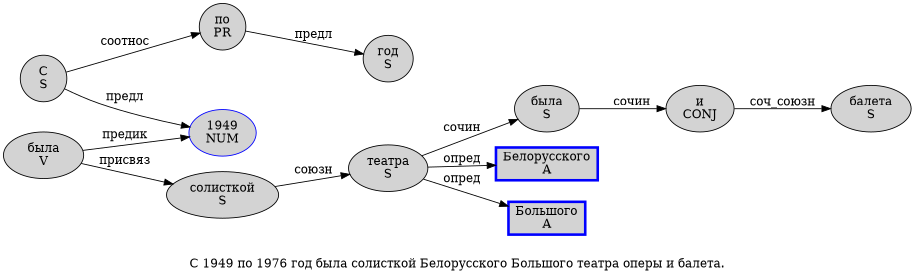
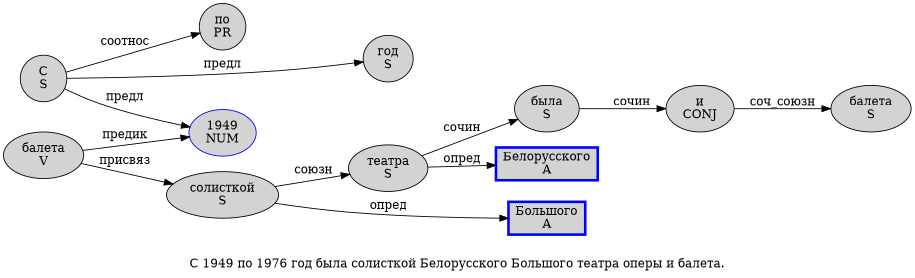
(300, 42) -> (211, 75)
(44, 155) -> (44, 155)
(462, 191) -> (387, 215)
